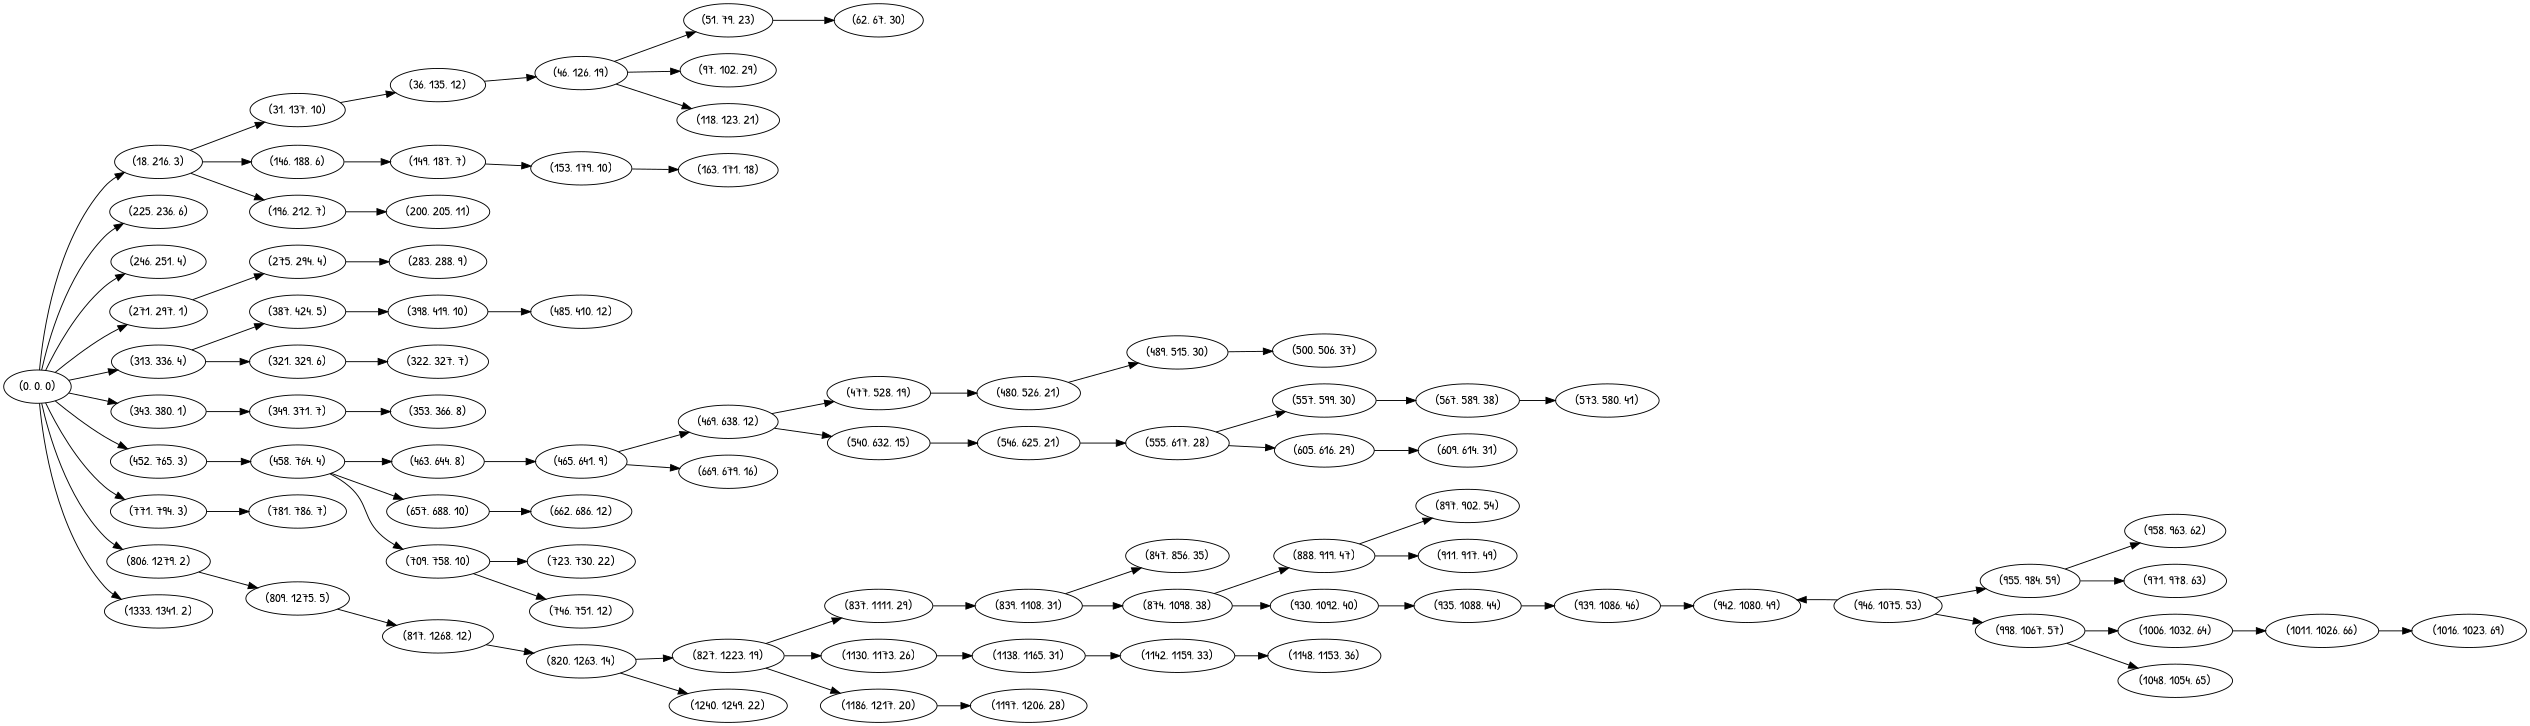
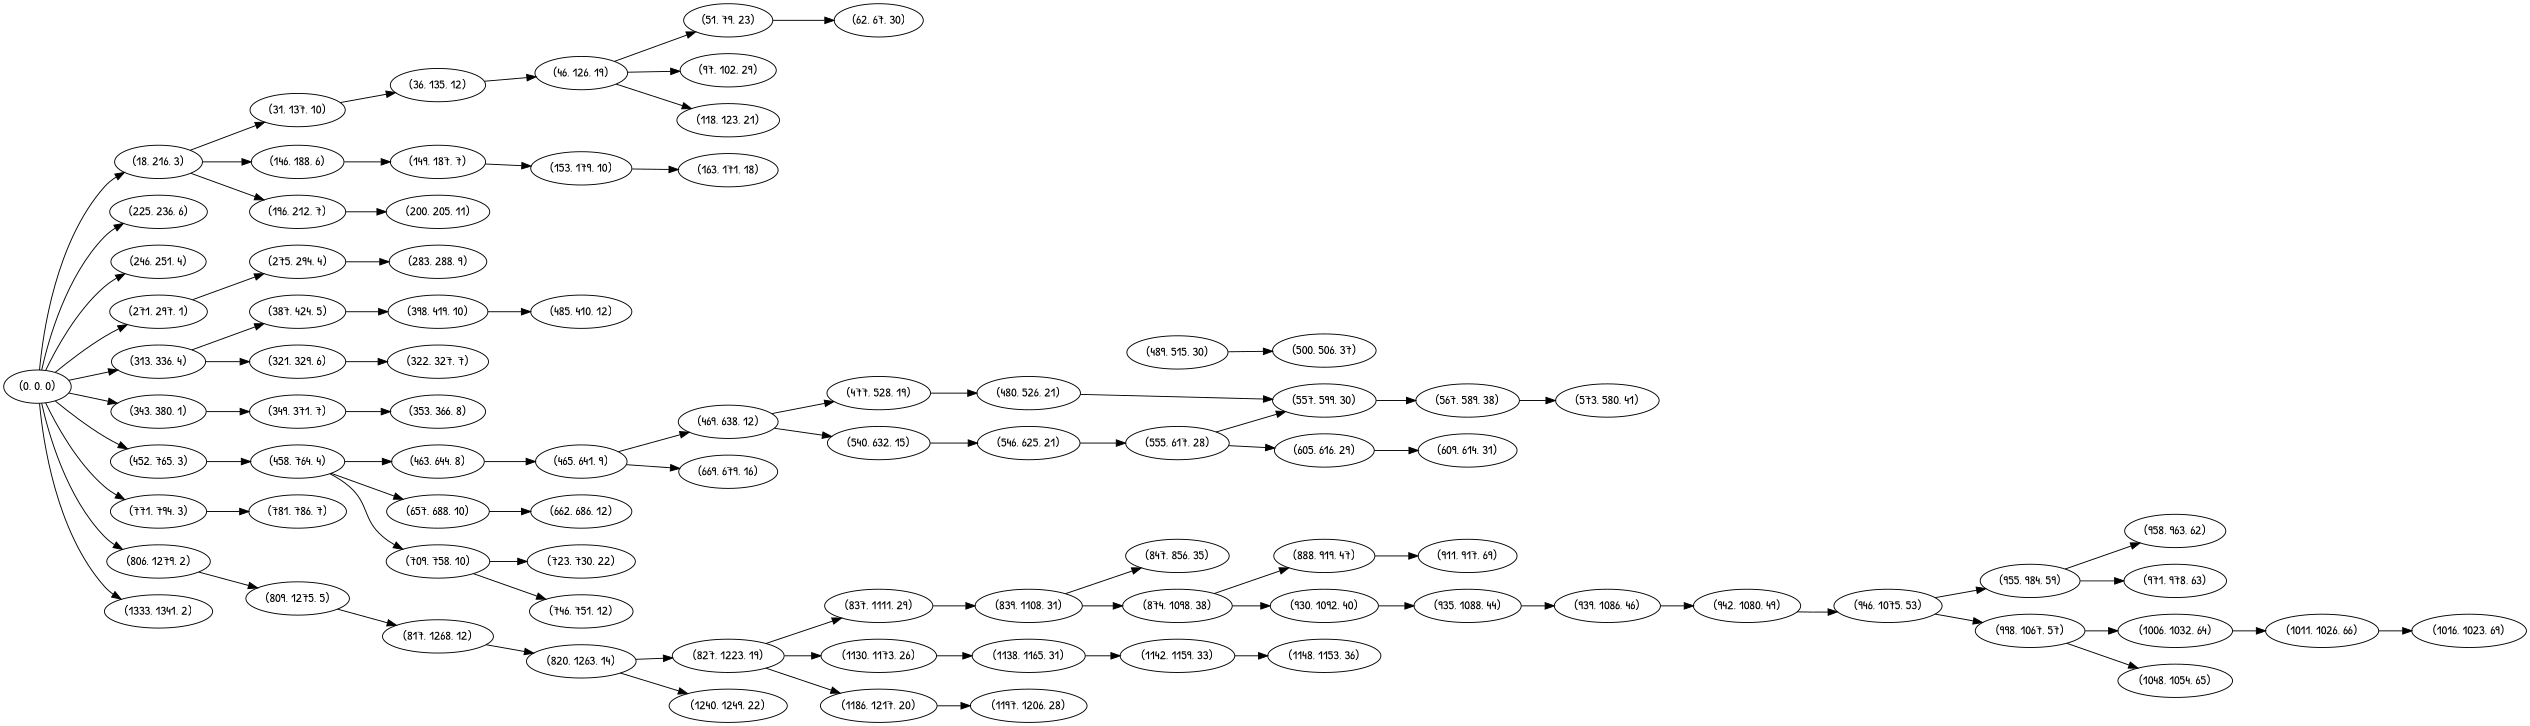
(1099, 374) -> (1172, 397)
(1468, 506) -> none
(1468, 556) -> (1468, 556)
(1822, 600) -> (1812, 612)
